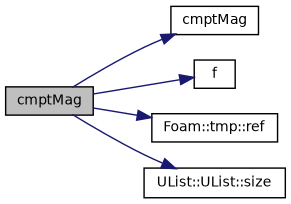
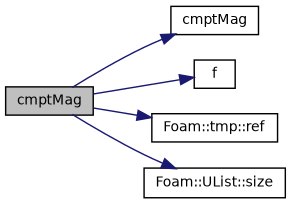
(215, 183) -> (215, 183)
